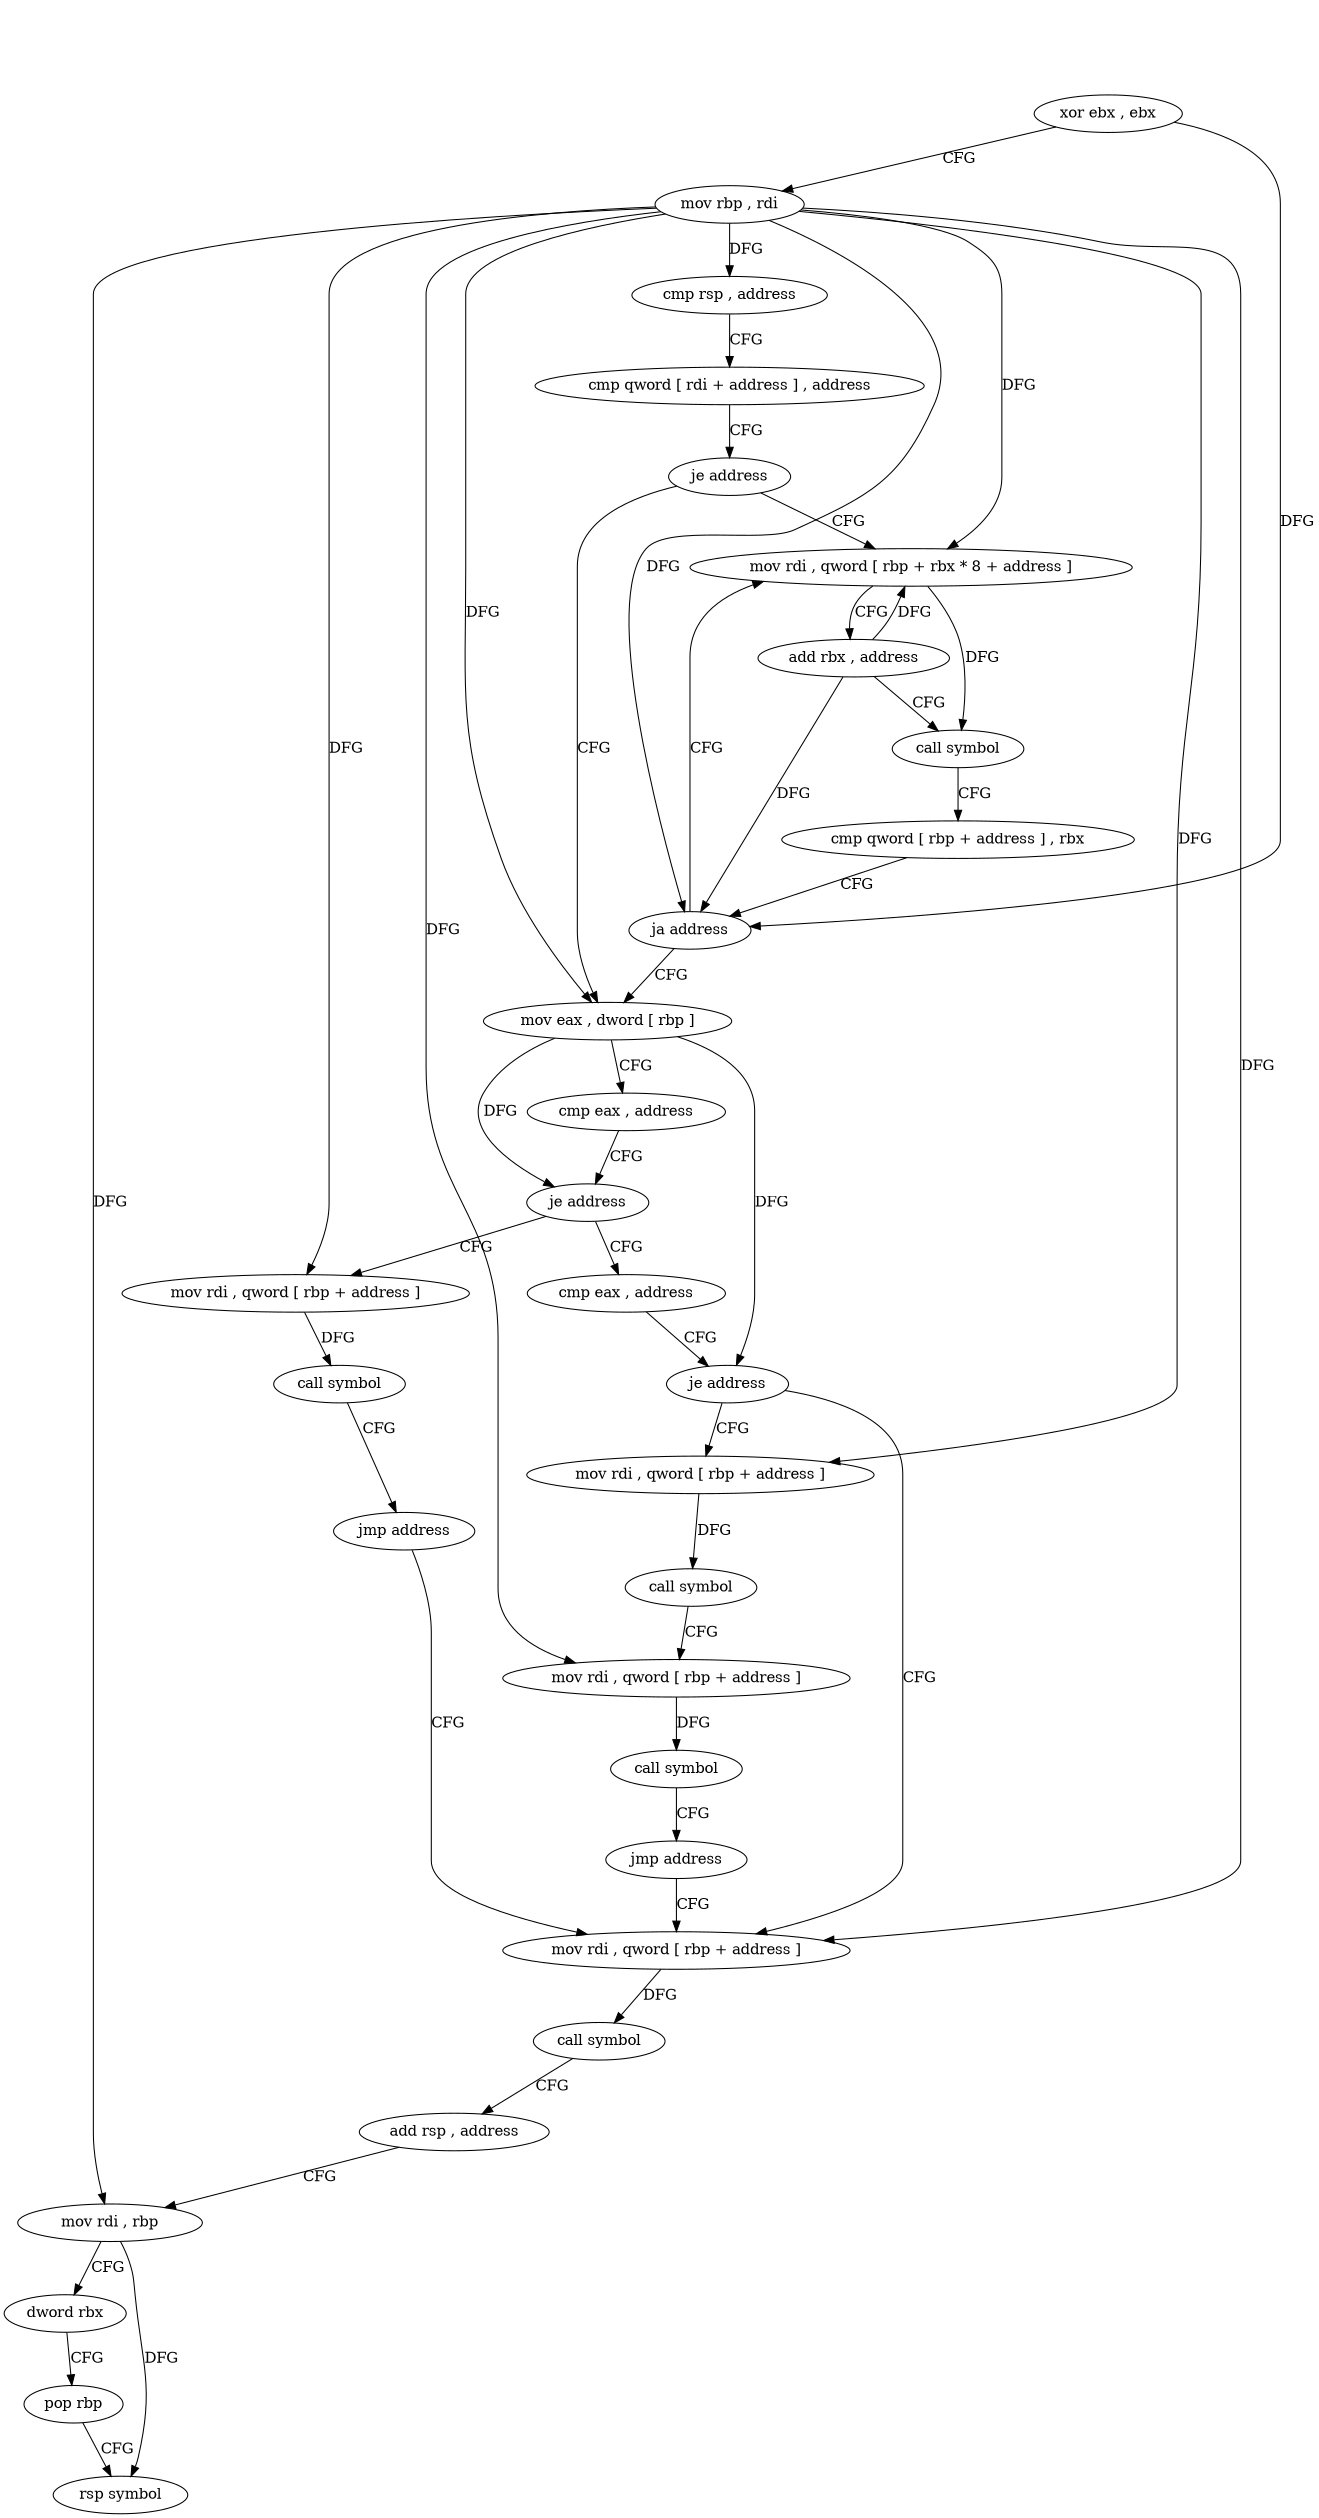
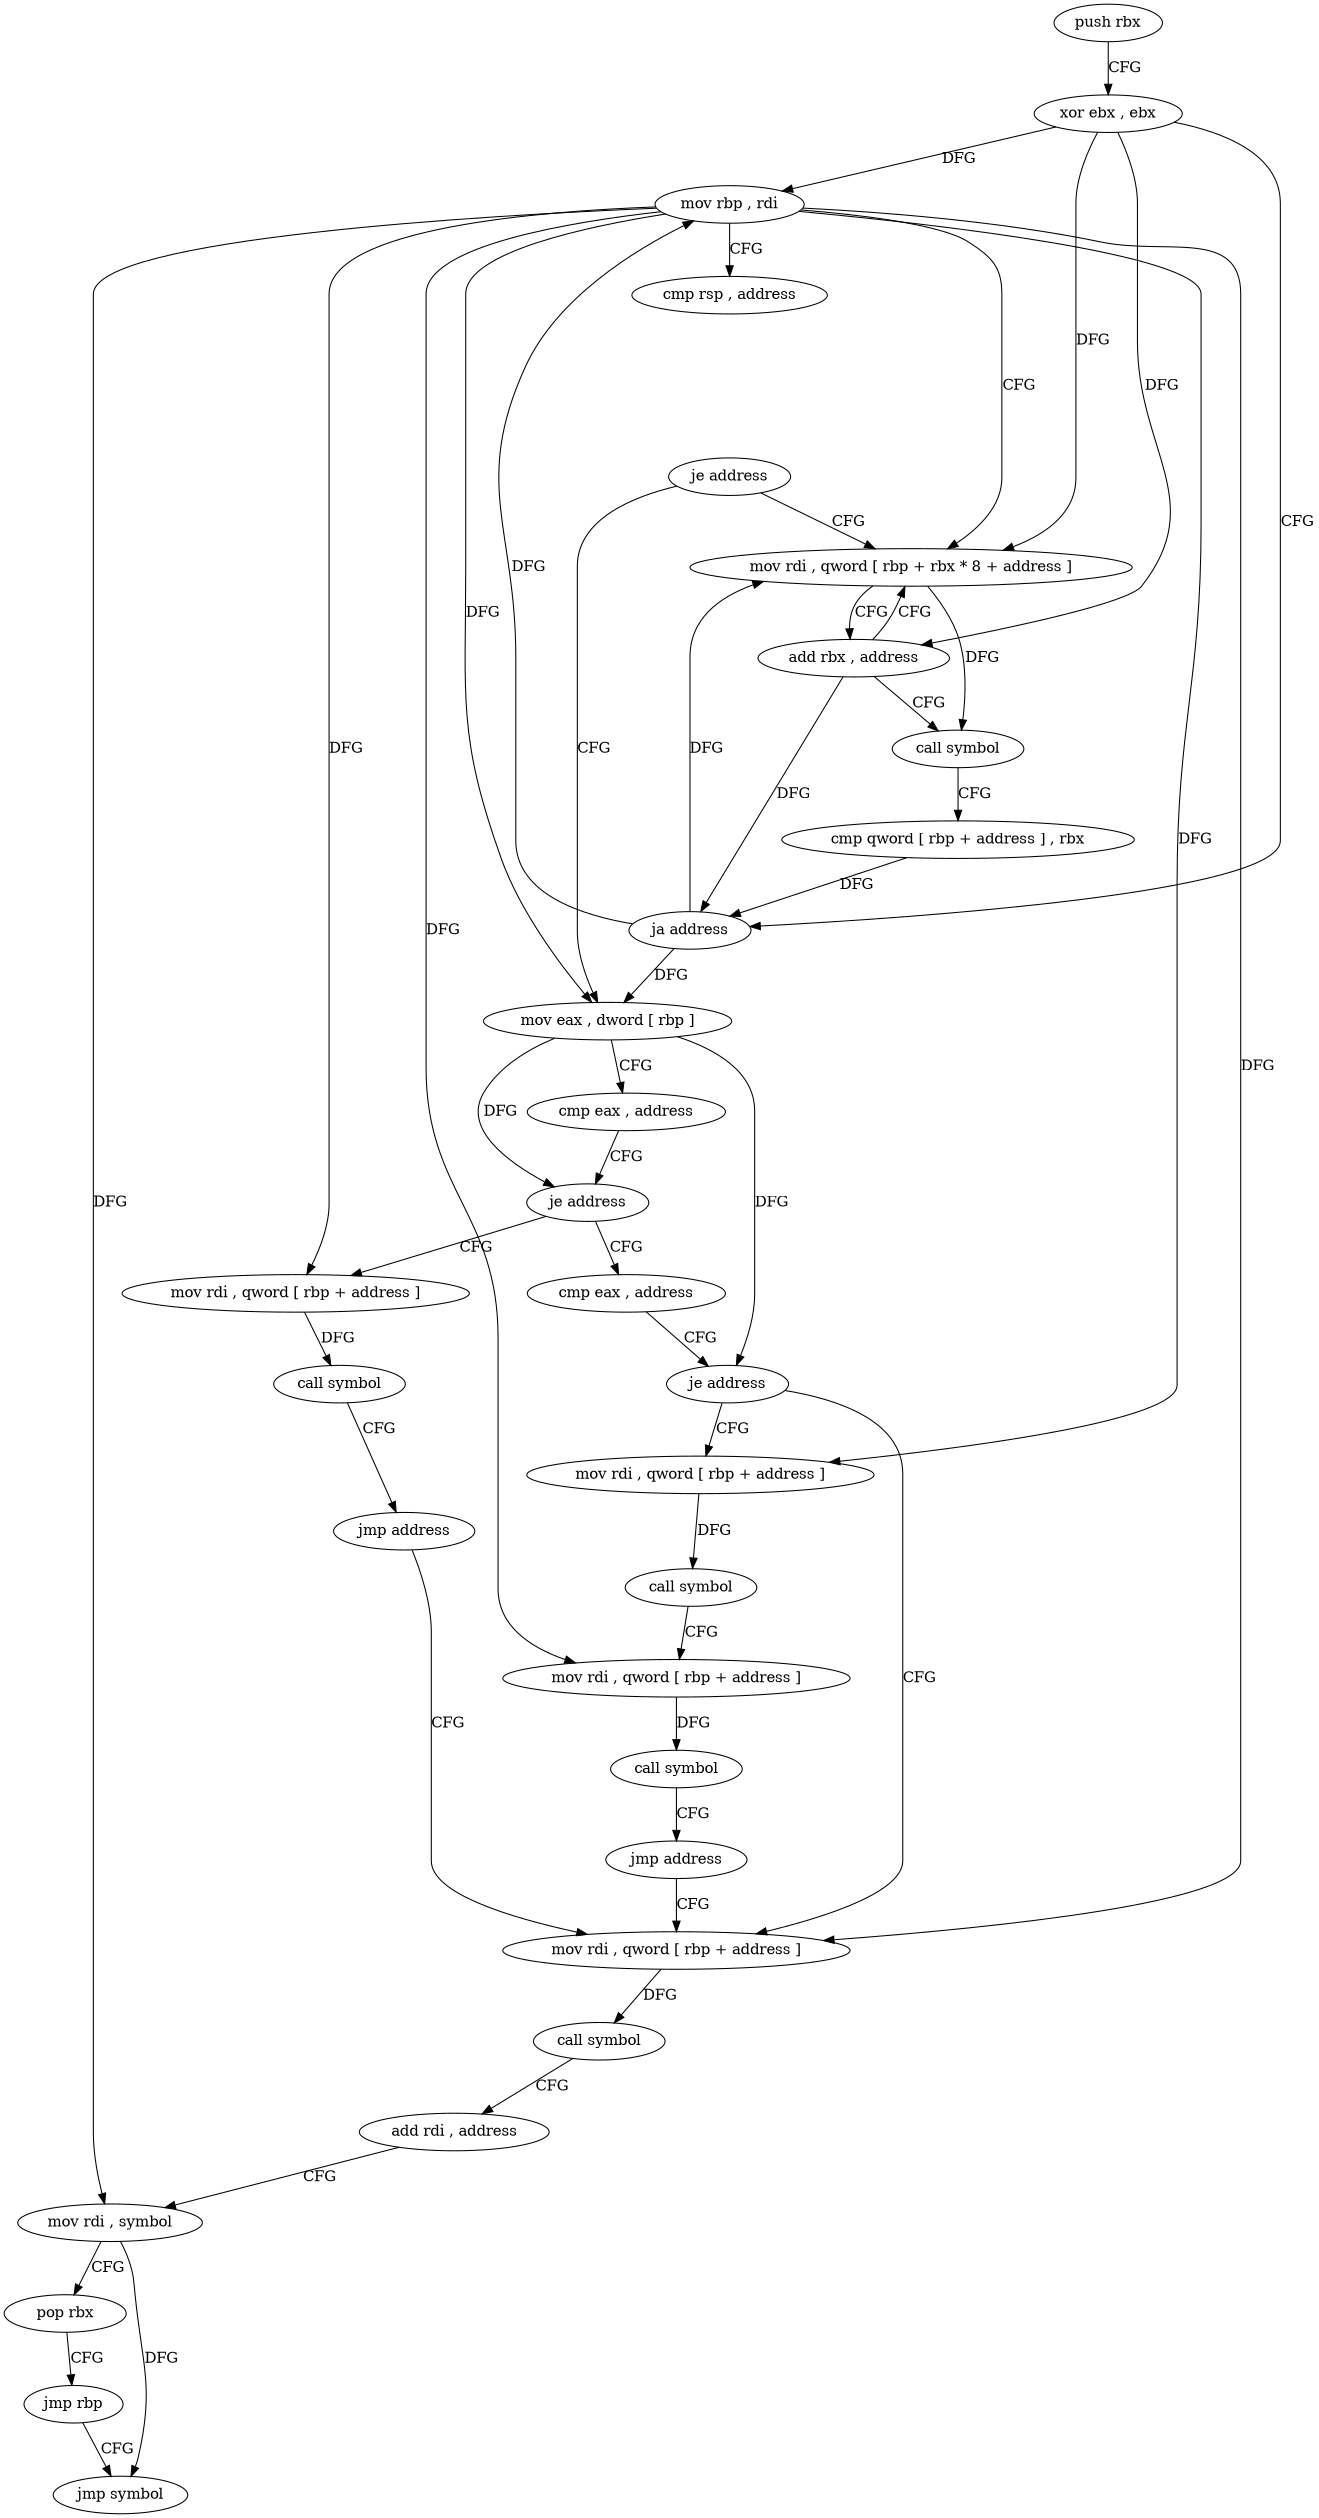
none -> (1108, 23)
(959, 159) -> (959, 159)
(746, 250) -> (746, 250)
none -> (1076, 353)
(730, 386) -> none
(1019, 386) -> (1019, 386)
none -> (1164, 469)
(1298, 522) -> (1298, 522)
(772, 534) -> (509, 571)
(915, 613) -> (915, 613)
(707, 749) -> (707, 749)
(857, 885) -> (857, 885)
(671, 976) -> (671, 976)
(454, 2132) -> (454, 2132)
(110, 2223) -> (110, 2223)
(65, 2313) -> (65, 2313)
(74, 2404) -> (74, 2404)
(120, 2495) -> (120, 2495)
